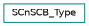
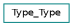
(44, 13) -> (37, 13)
